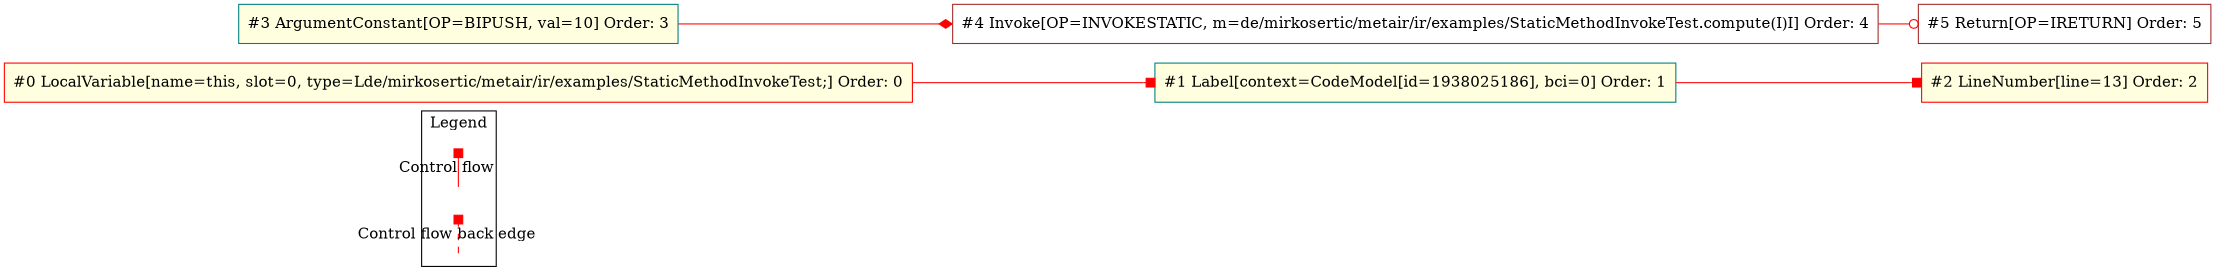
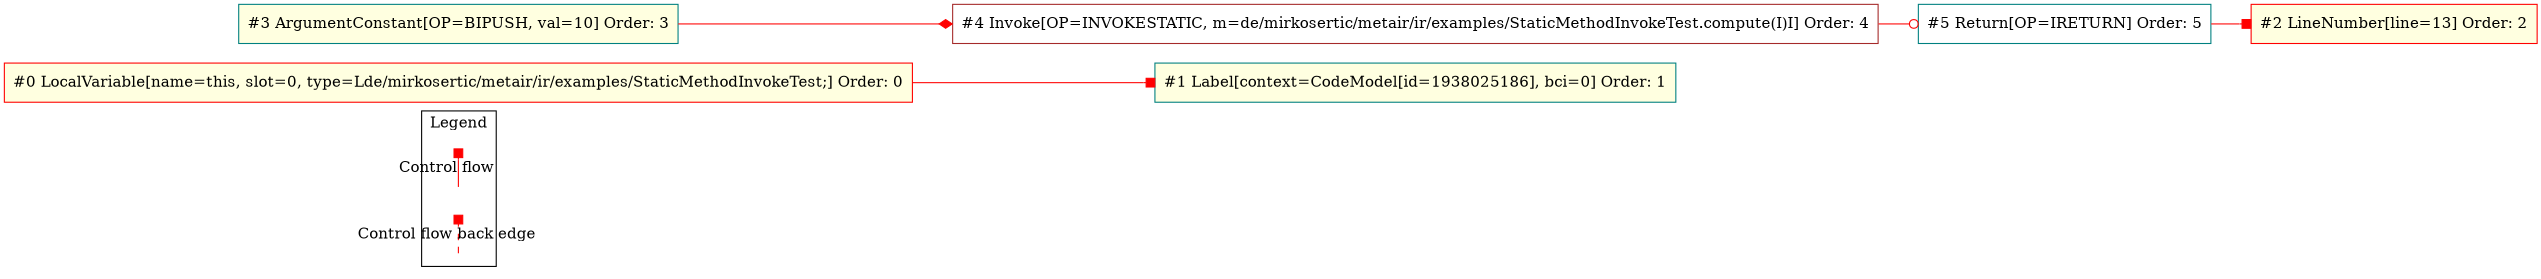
(2065, 24) -> (2065, 24)
(1793, 83) -> (2225, 24)
